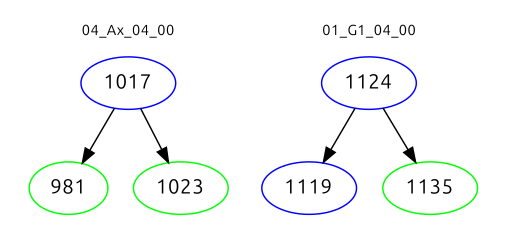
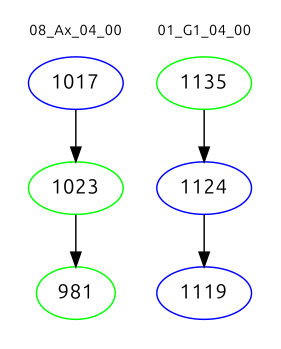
(128, 31) -> (76, 31)
(102, 129) -> (76, 233)
(396, 129) -> (204, 128)
